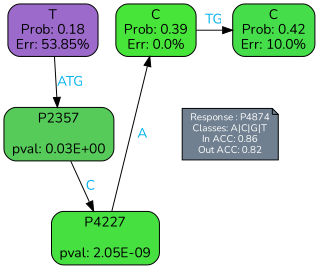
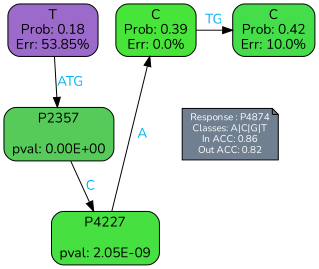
(59, 134) -> (59, 134)
